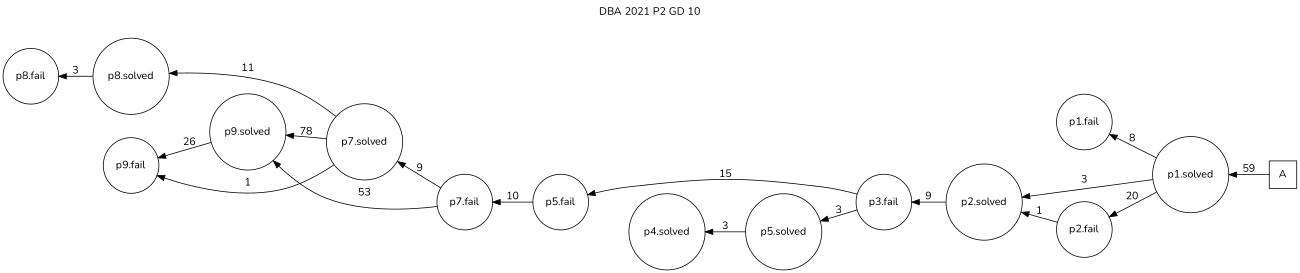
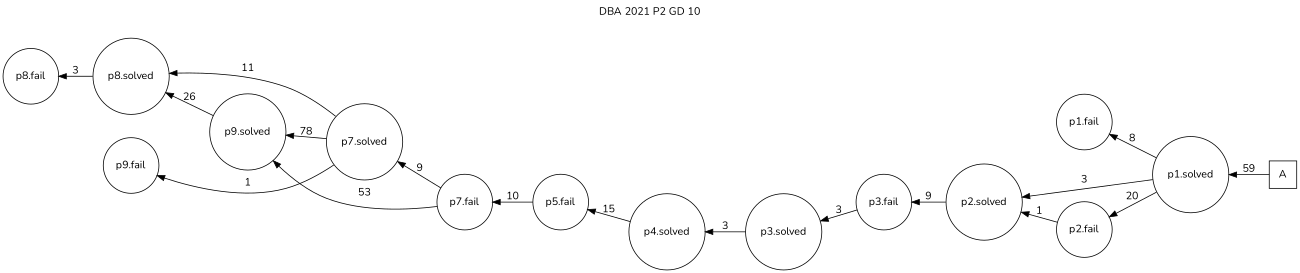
(188, 149) -> (193, 106)
(726, 179) -> (613, 217)
(784, 232) -> (784, 232)
